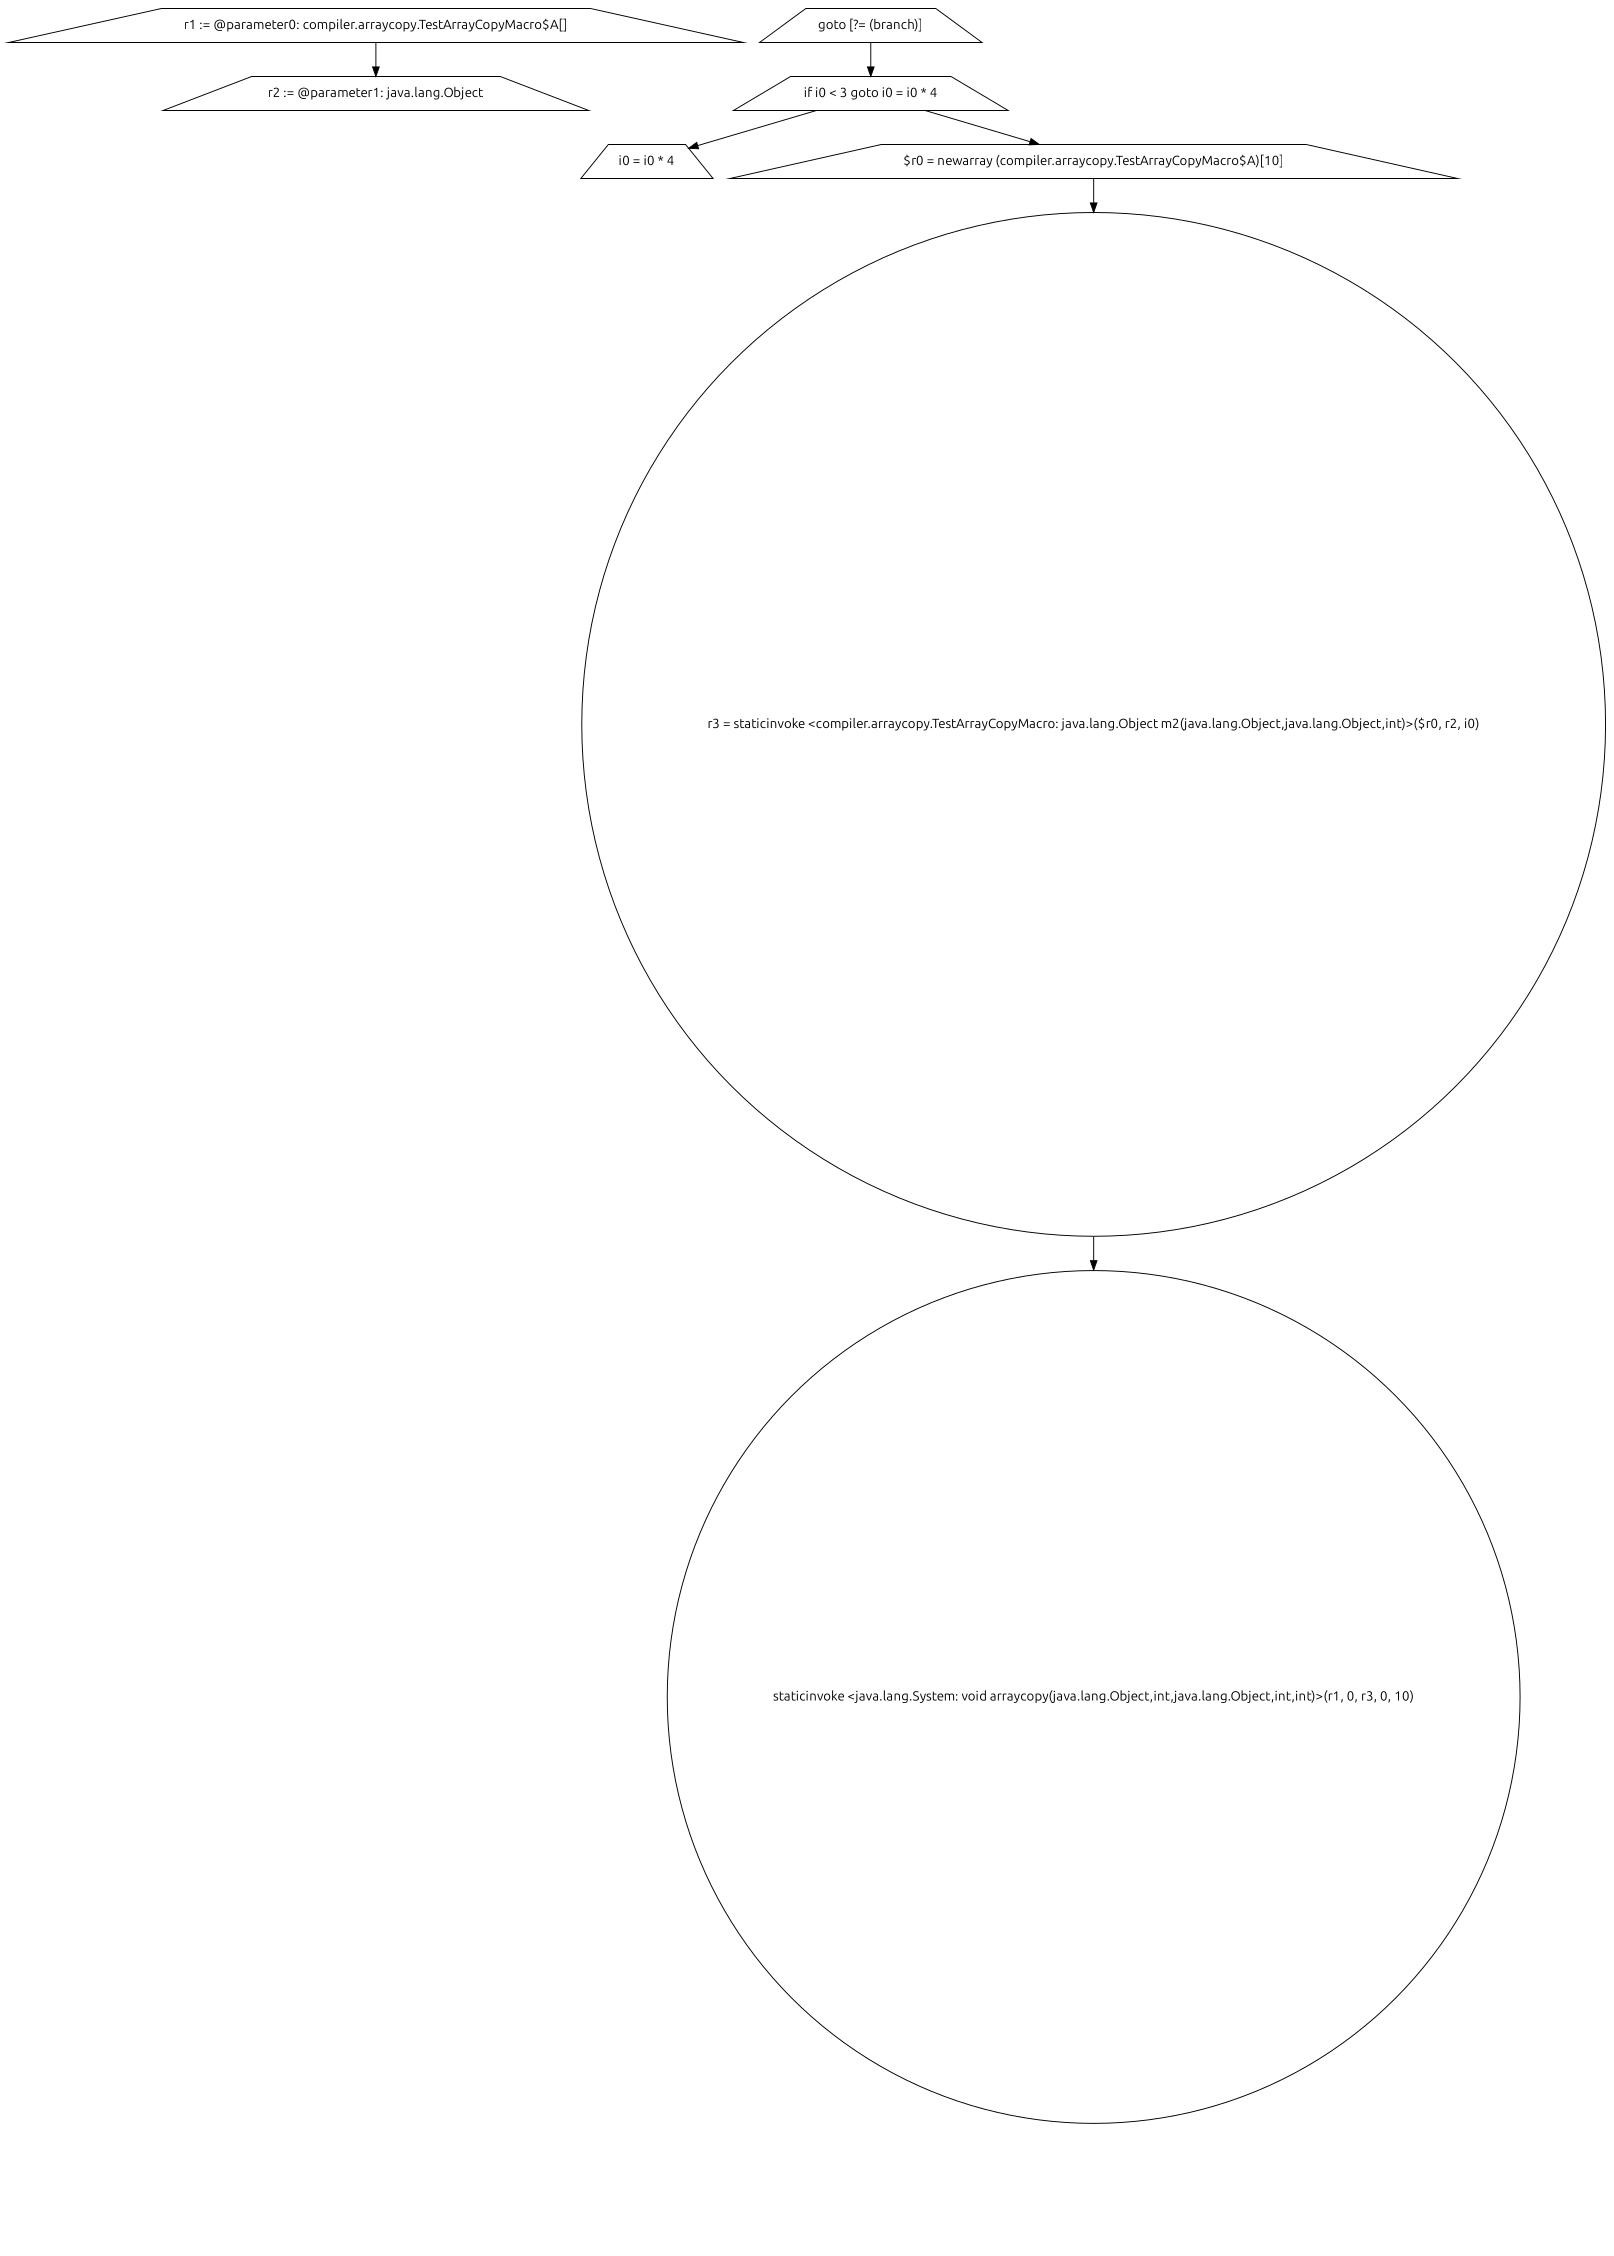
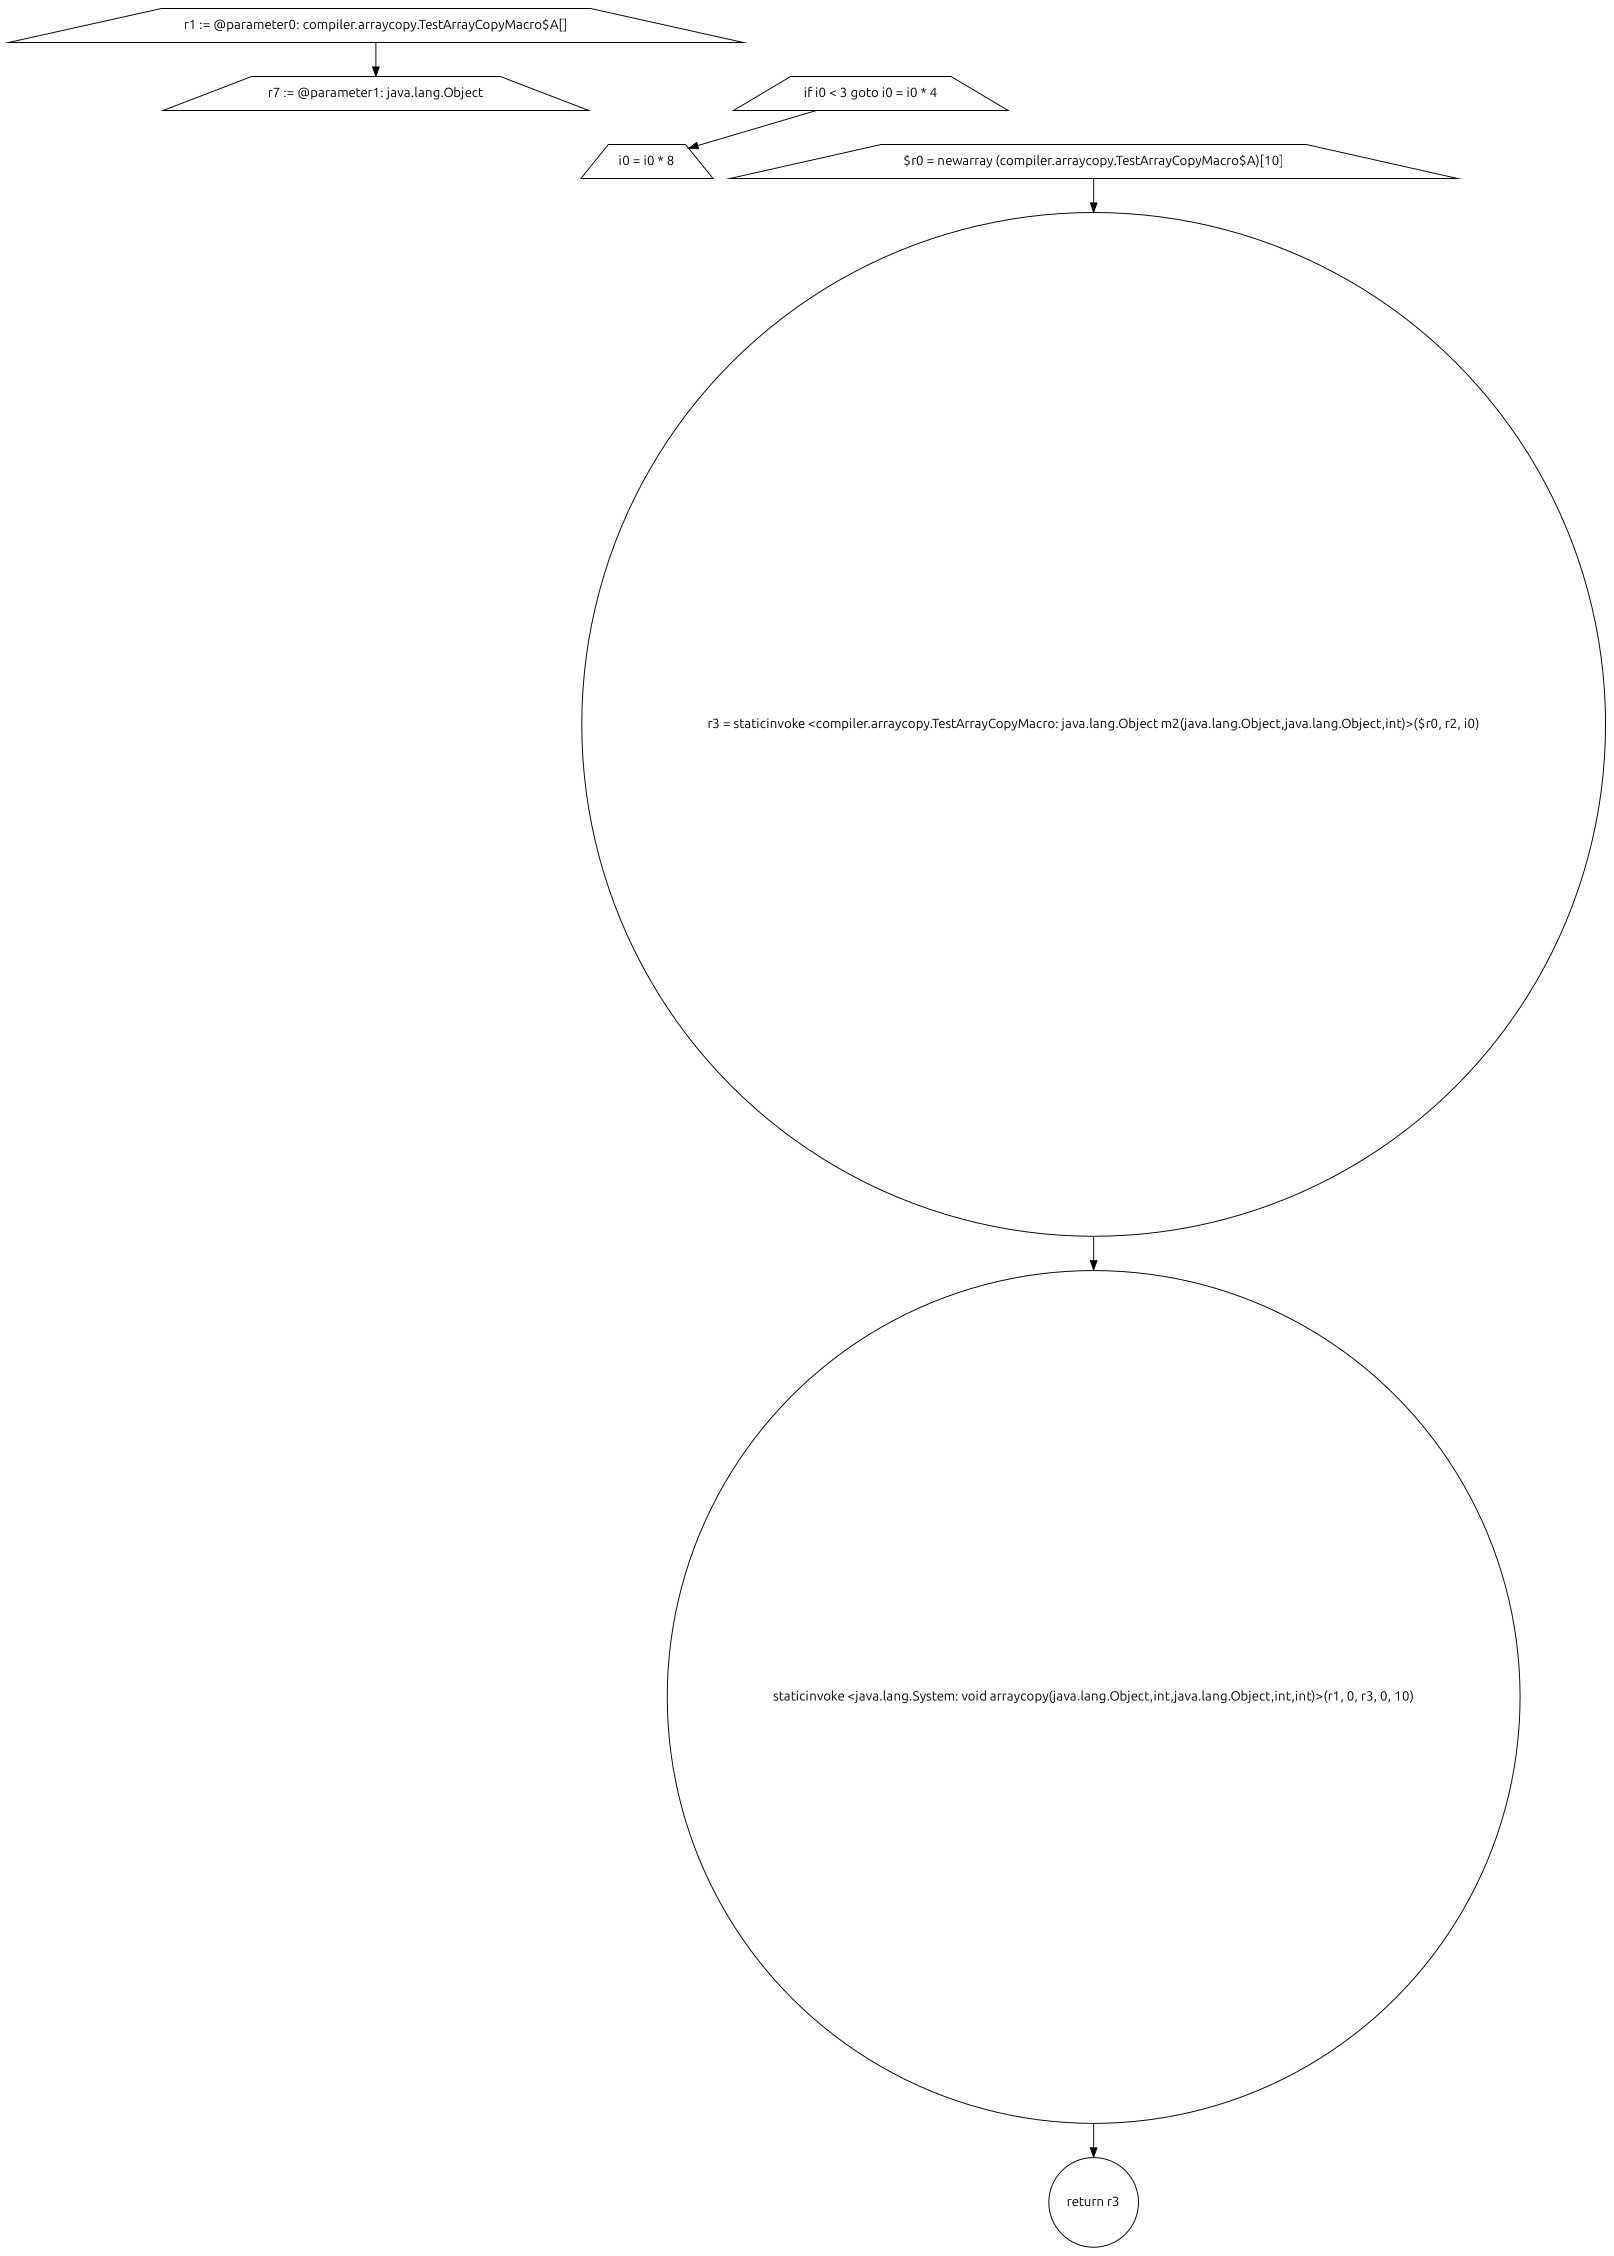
(871, 26) -> none
(376, 94) -> (376, 94)
(978, 126) -> none
(647, 162) -> (647, 162)
none -> (1094, 2202)
